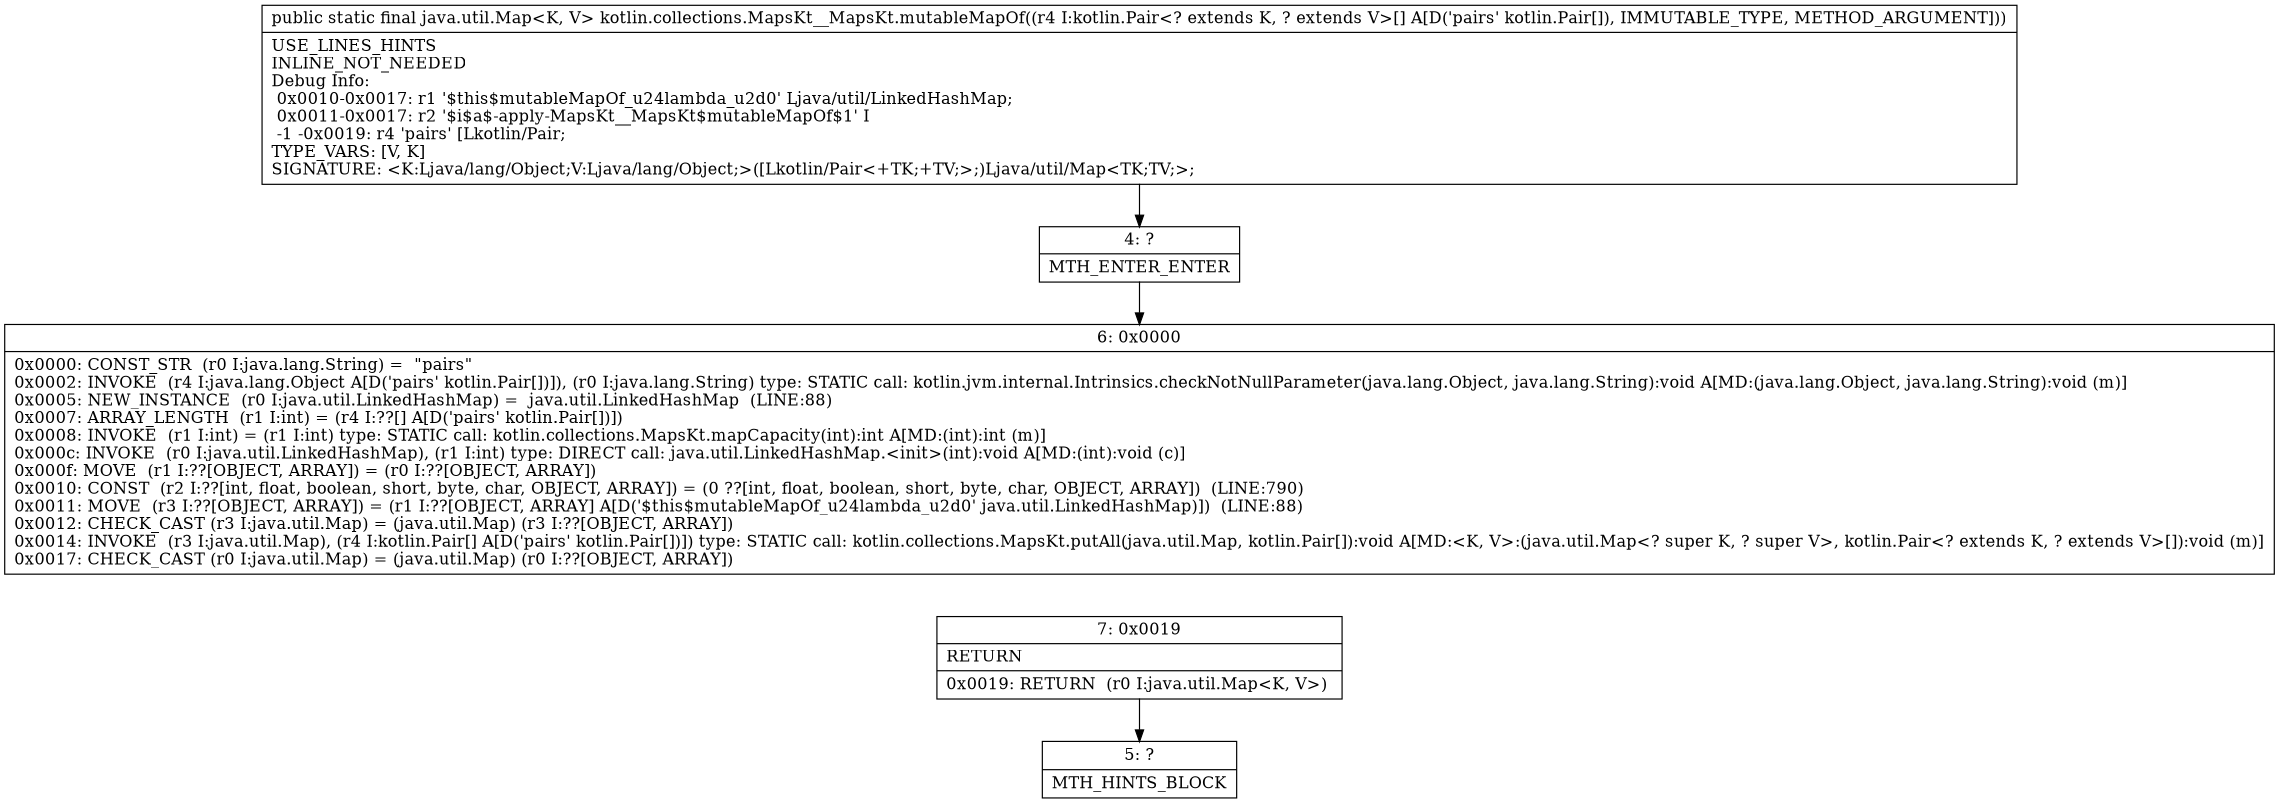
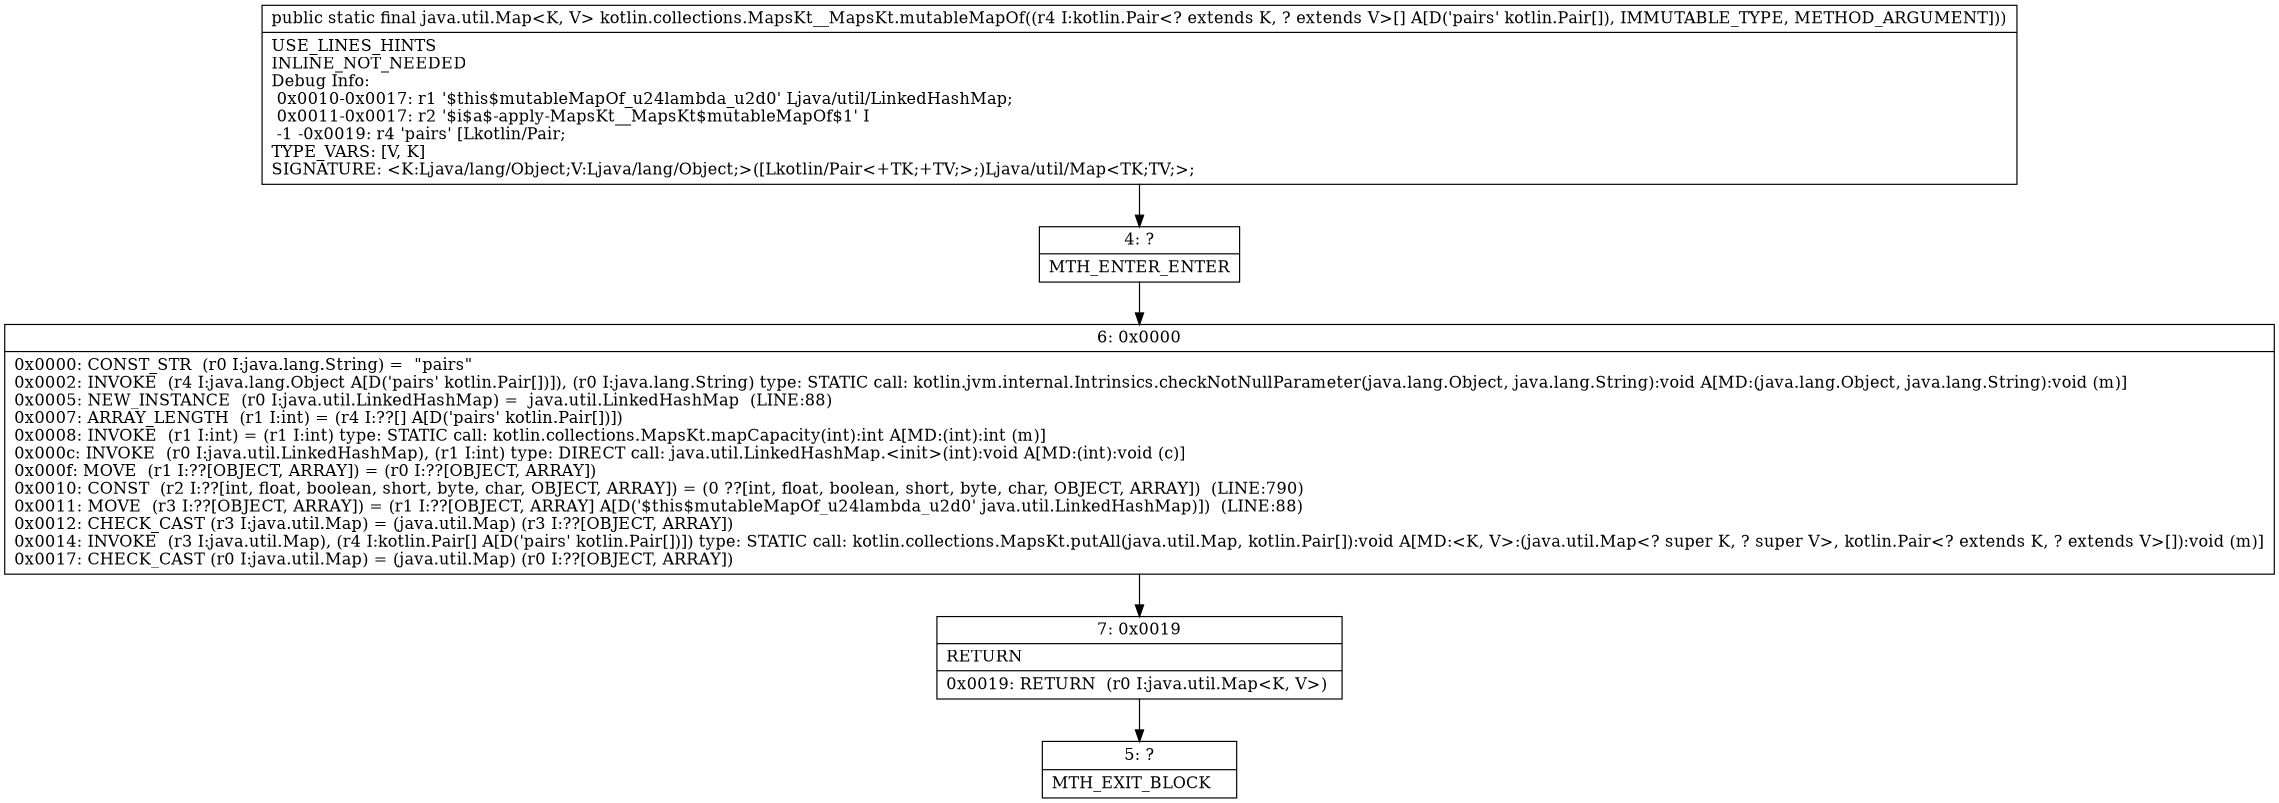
none -> (1140, 589)
(1140, 783) -> (1132, 783)
